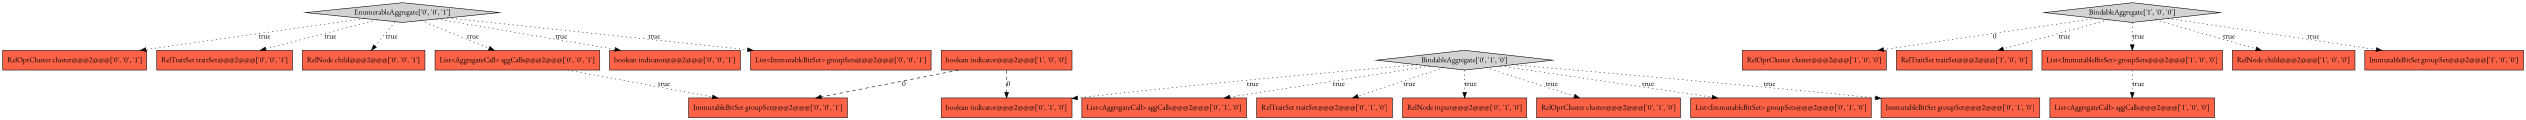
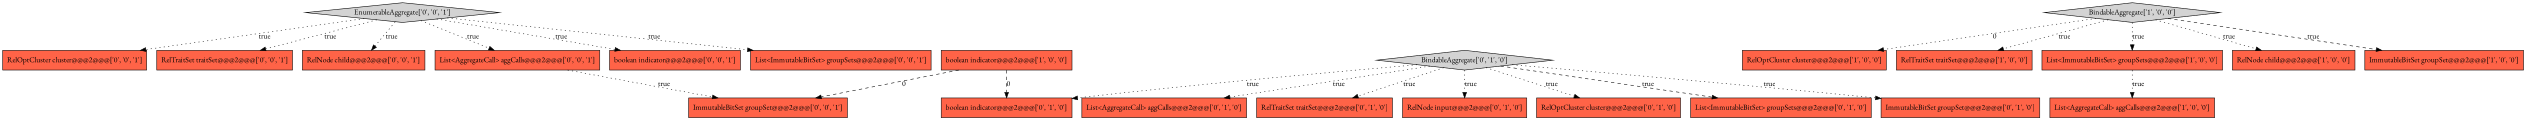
(2272, 34) -> (2272, 34)
(1606, 82) -> (1606, 82)
